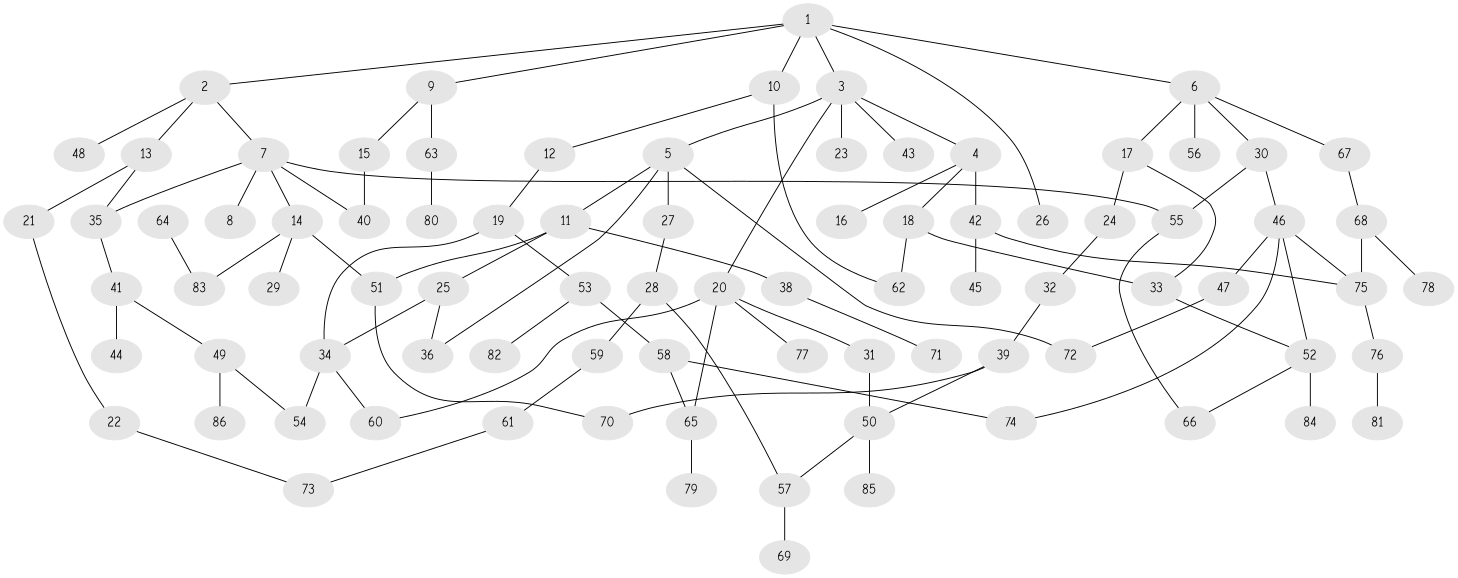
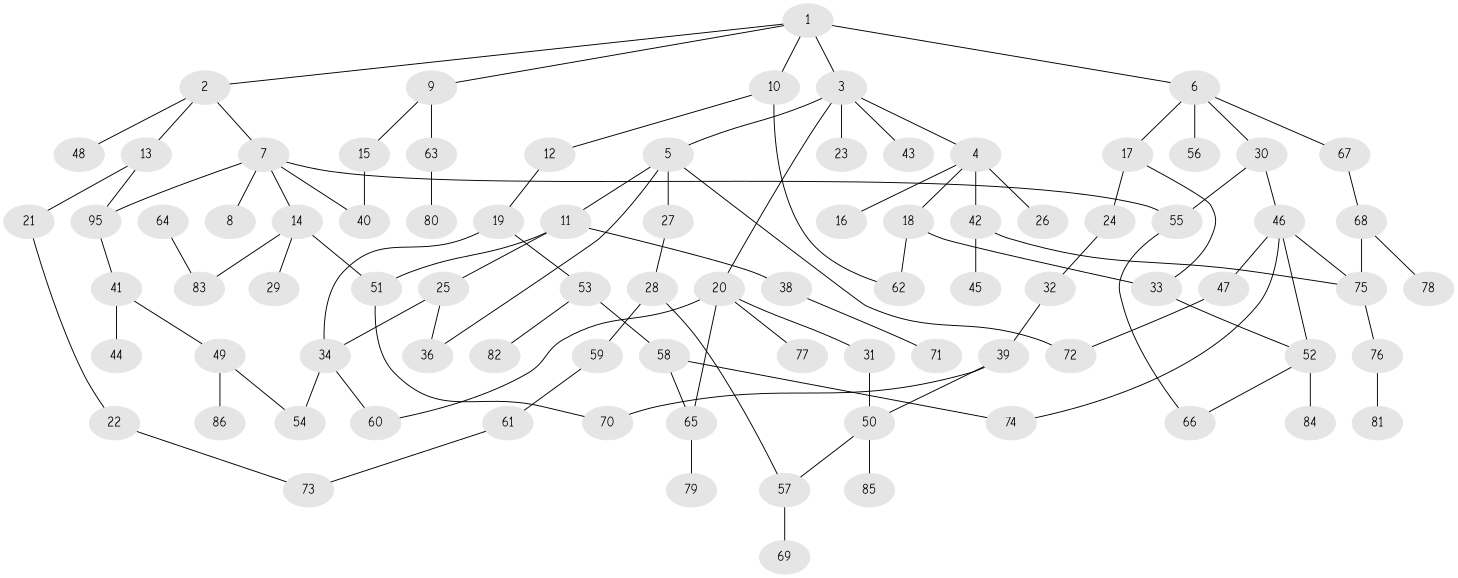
(958, 93) -> (1002, 181)
(96, 222) -> (96, 222)
